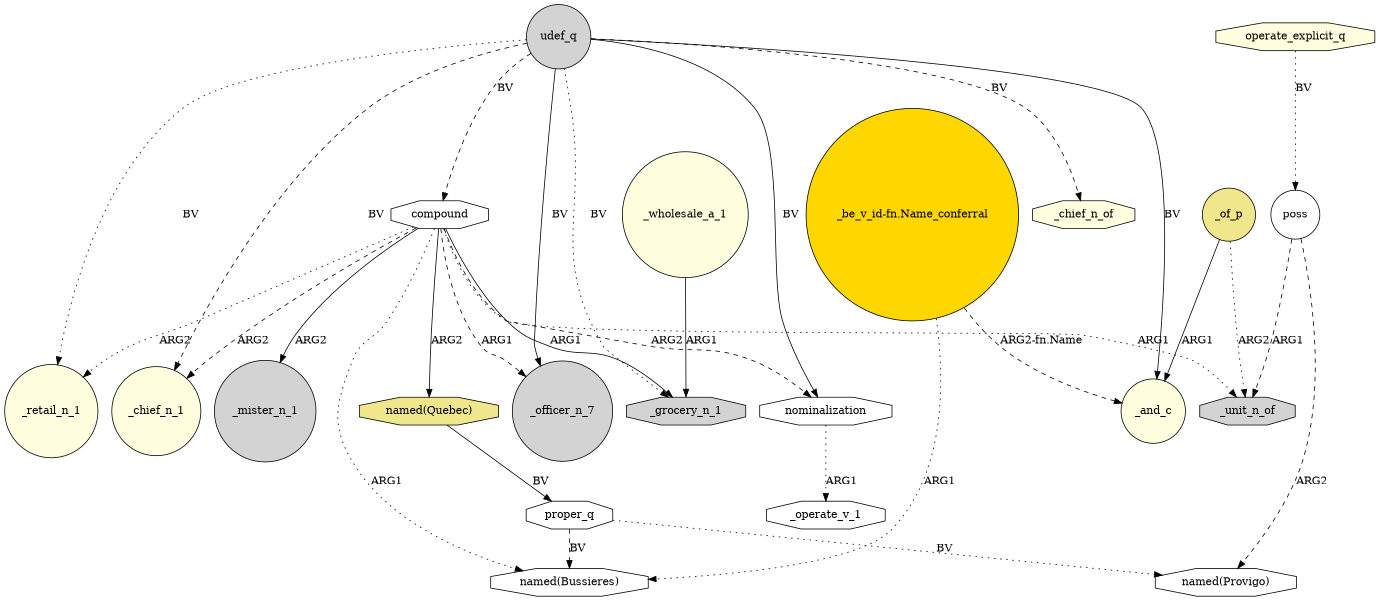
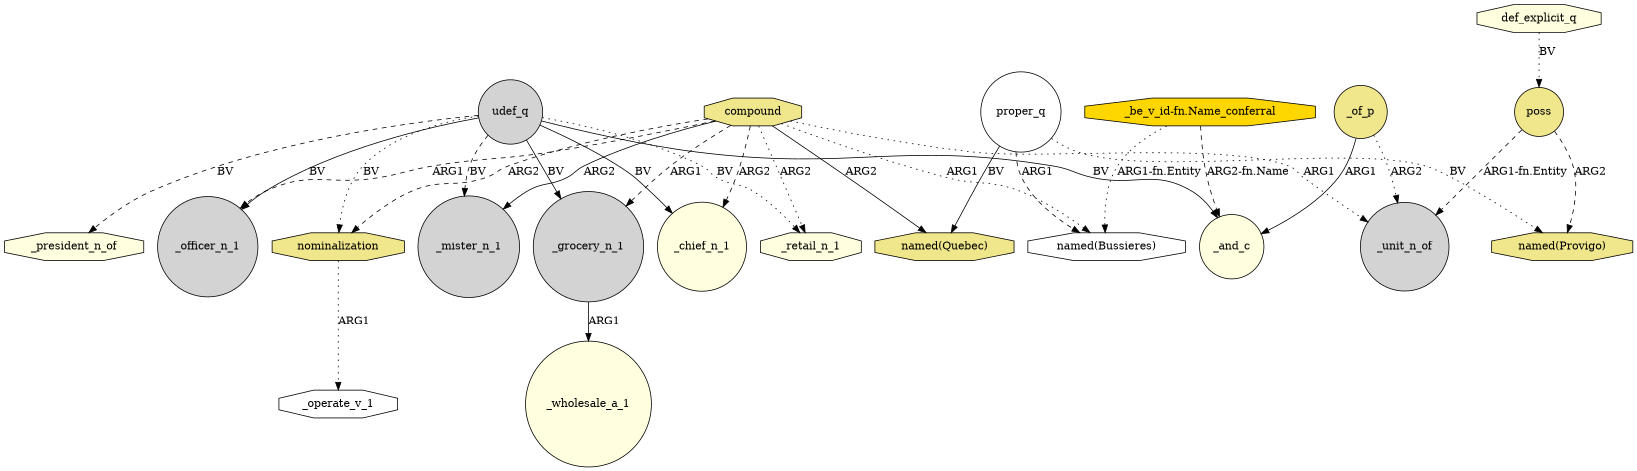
(1295, 37) -> (1539, 19)
(476, 115) -> (475, 155)
(314, 158) -> (611, 162)
(771, 160) -> (388, 146)
(440, 215) -> (753, 112)
(912, 215) -> (1200, 112)
(1084, 215) -> (74, 247)
(1295, 215) -> (1539, 112)
(573, 247) -> (542, 166)
(686, 336) -> (588, 318)
(528, 337) -> (676, 161)
(1288, 341) -> (1526, 172)
(51, 411) -> (811, 247)
(563, 411) -> (208, 247)
(686, 411) -> (588, 247)
(826, 411) -> (338, 247)
(1247, 411) -> (1405, 247)
(496, 461) -> (975, 188)
(940, 482) -> (1159, 172)
(569, 515) -> (1021, 112)
(578, 549) -> (1037, 172)
(1226, 582) -> (1562, 247)
